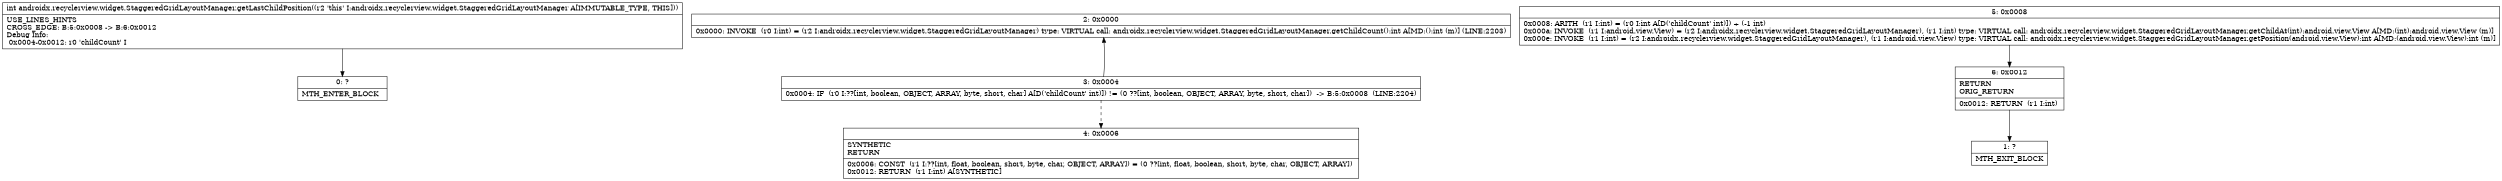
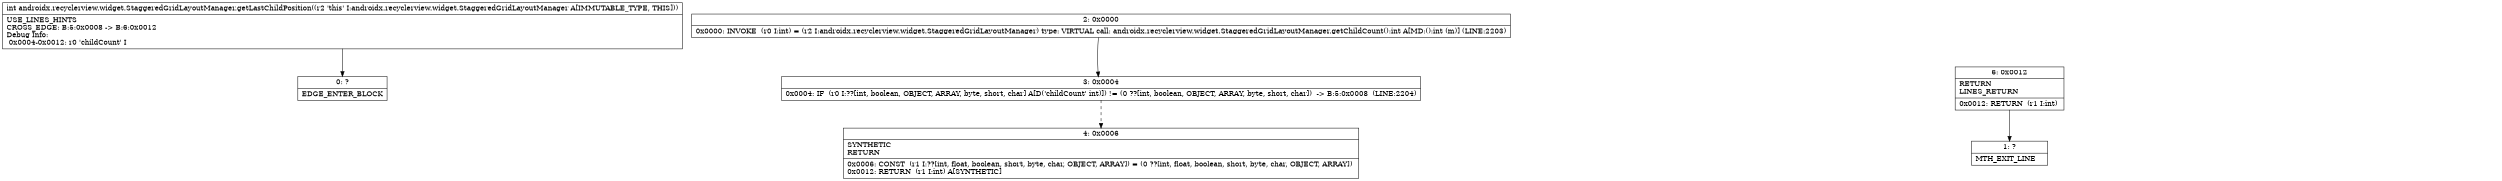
(2010, 26) -> none
(1104, 60) -> (1098, 55)
(1987, 92) -> (1989, 92)
(340, 94) -> (342, 94)
(2010, 159) -> (2006, 159)
